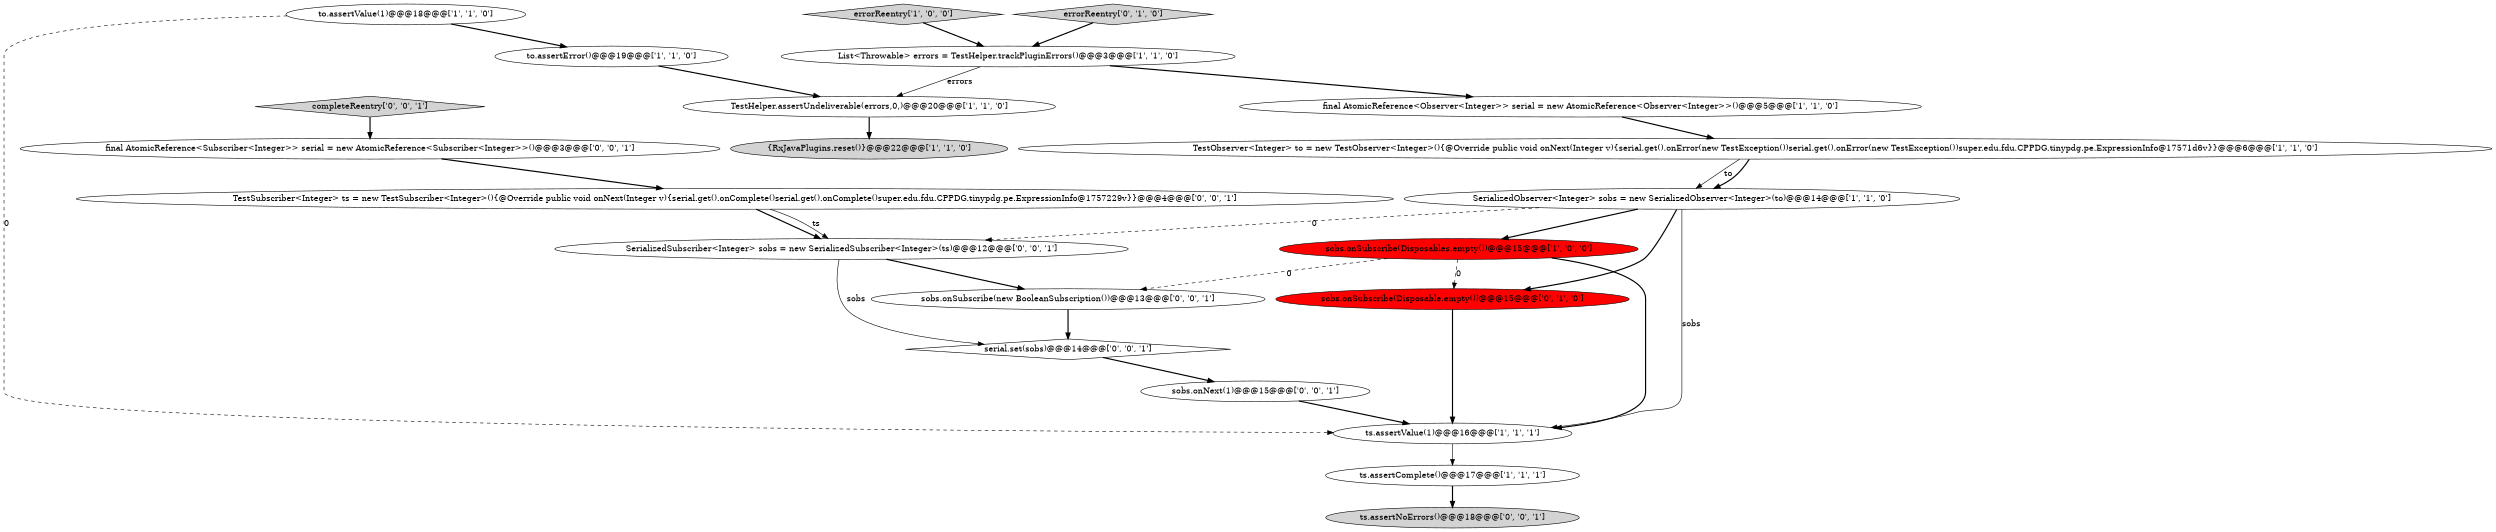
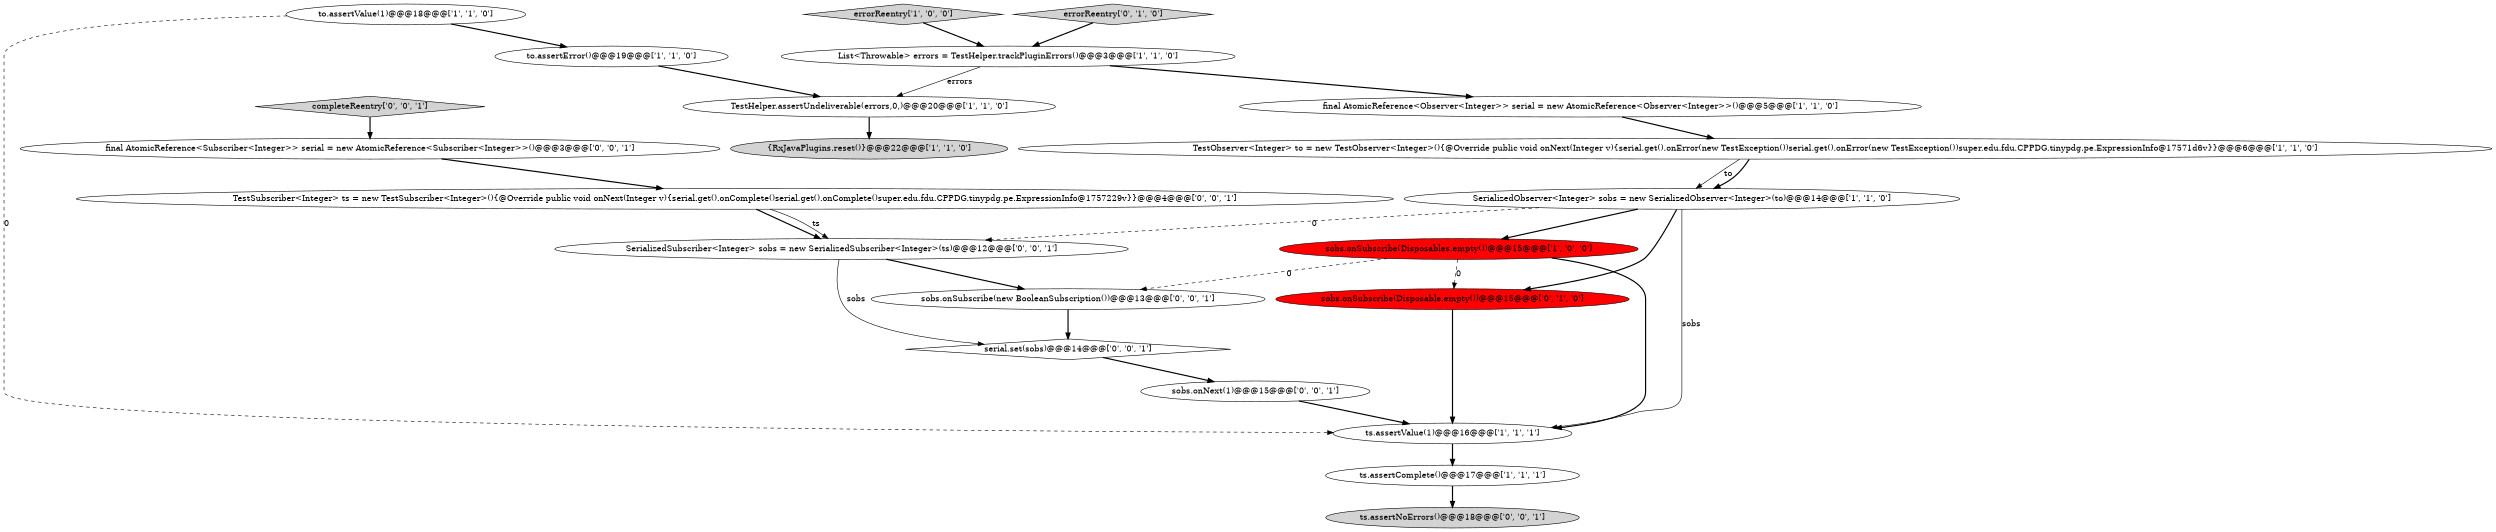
(1452, 452) -> (1452, 452)
